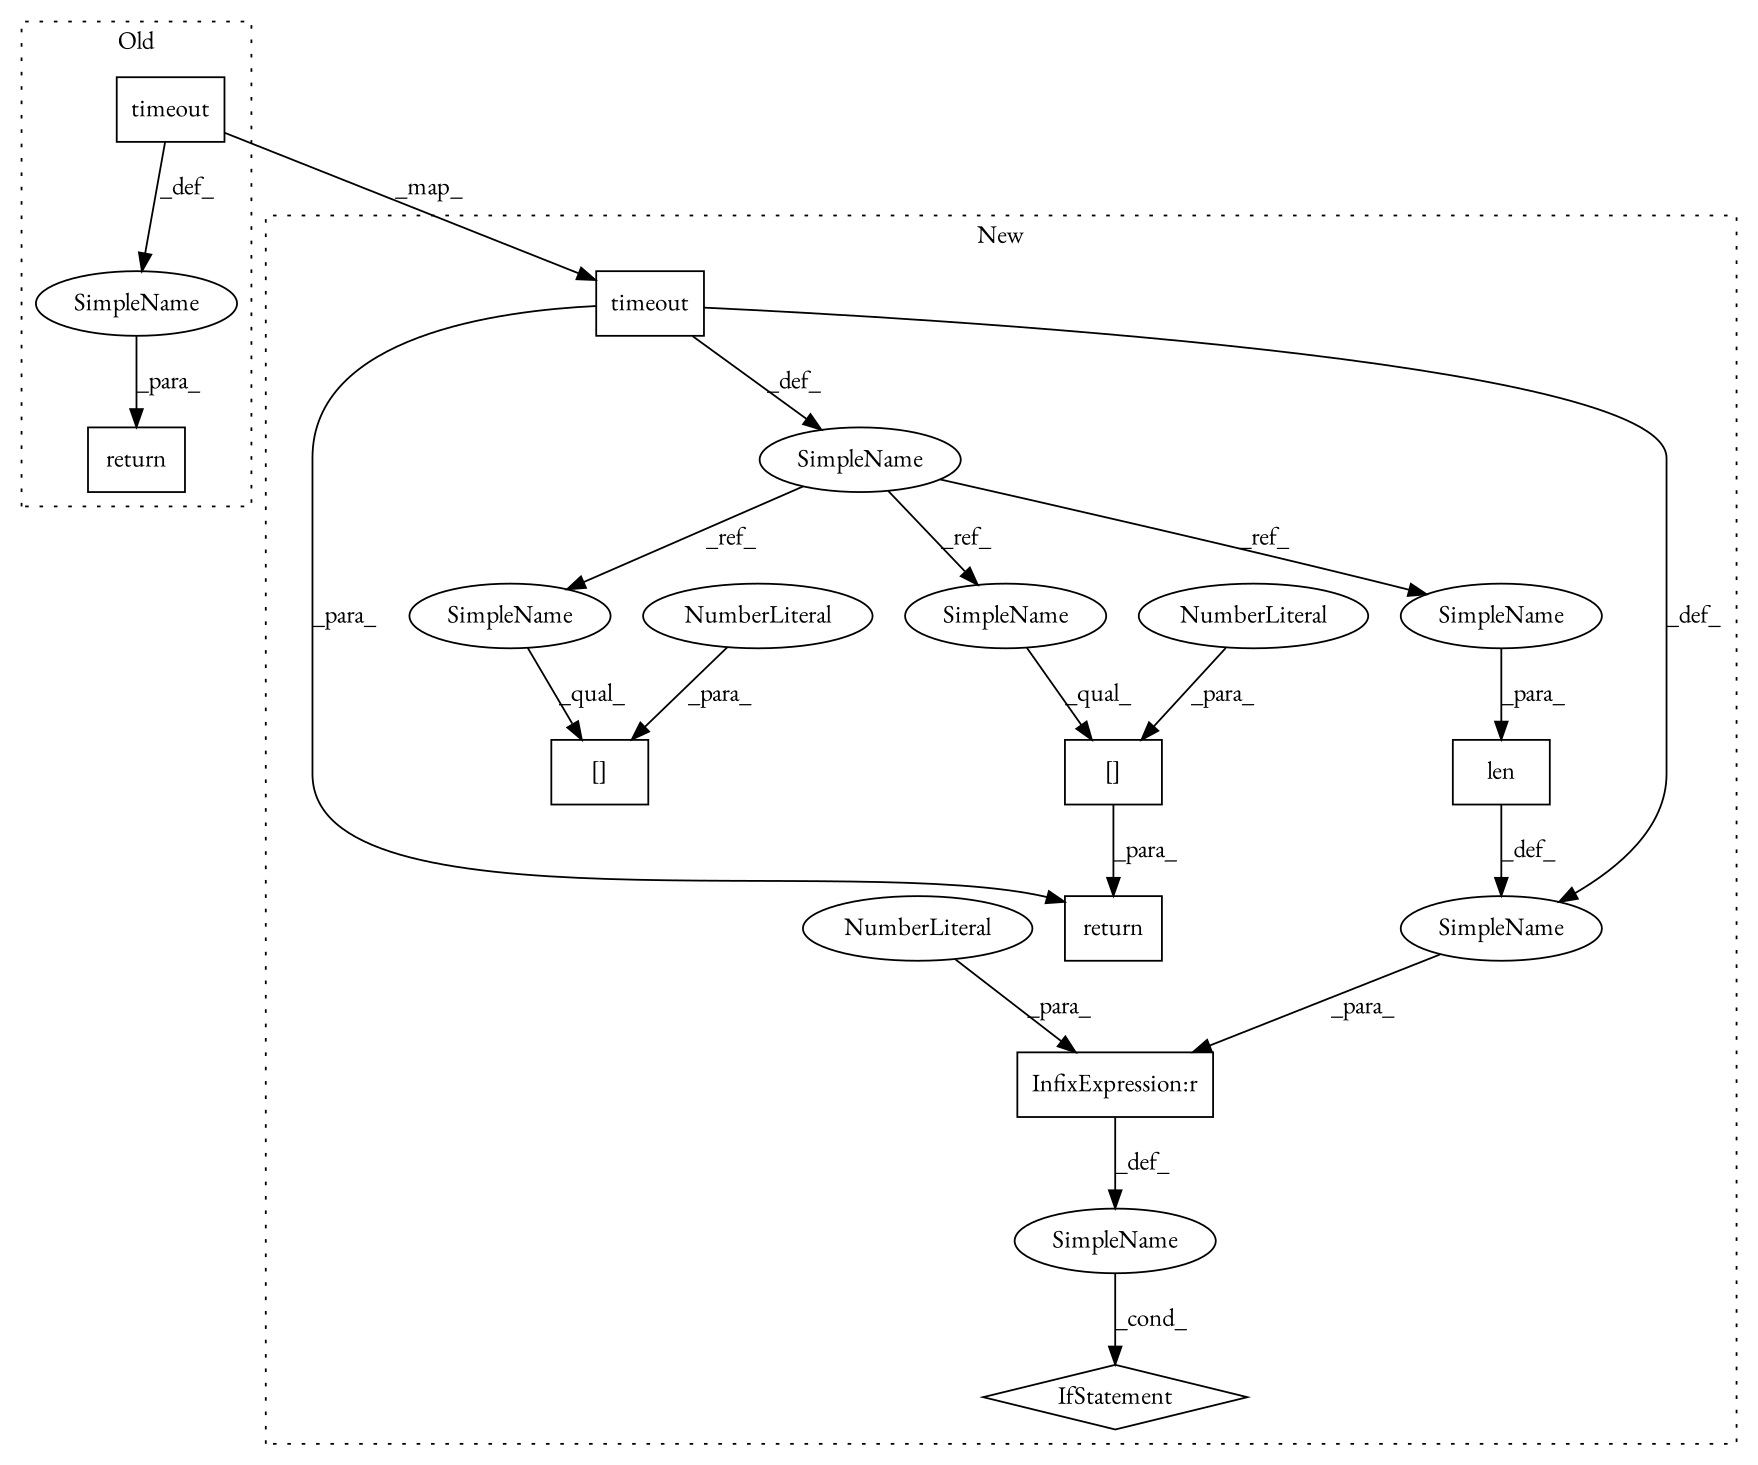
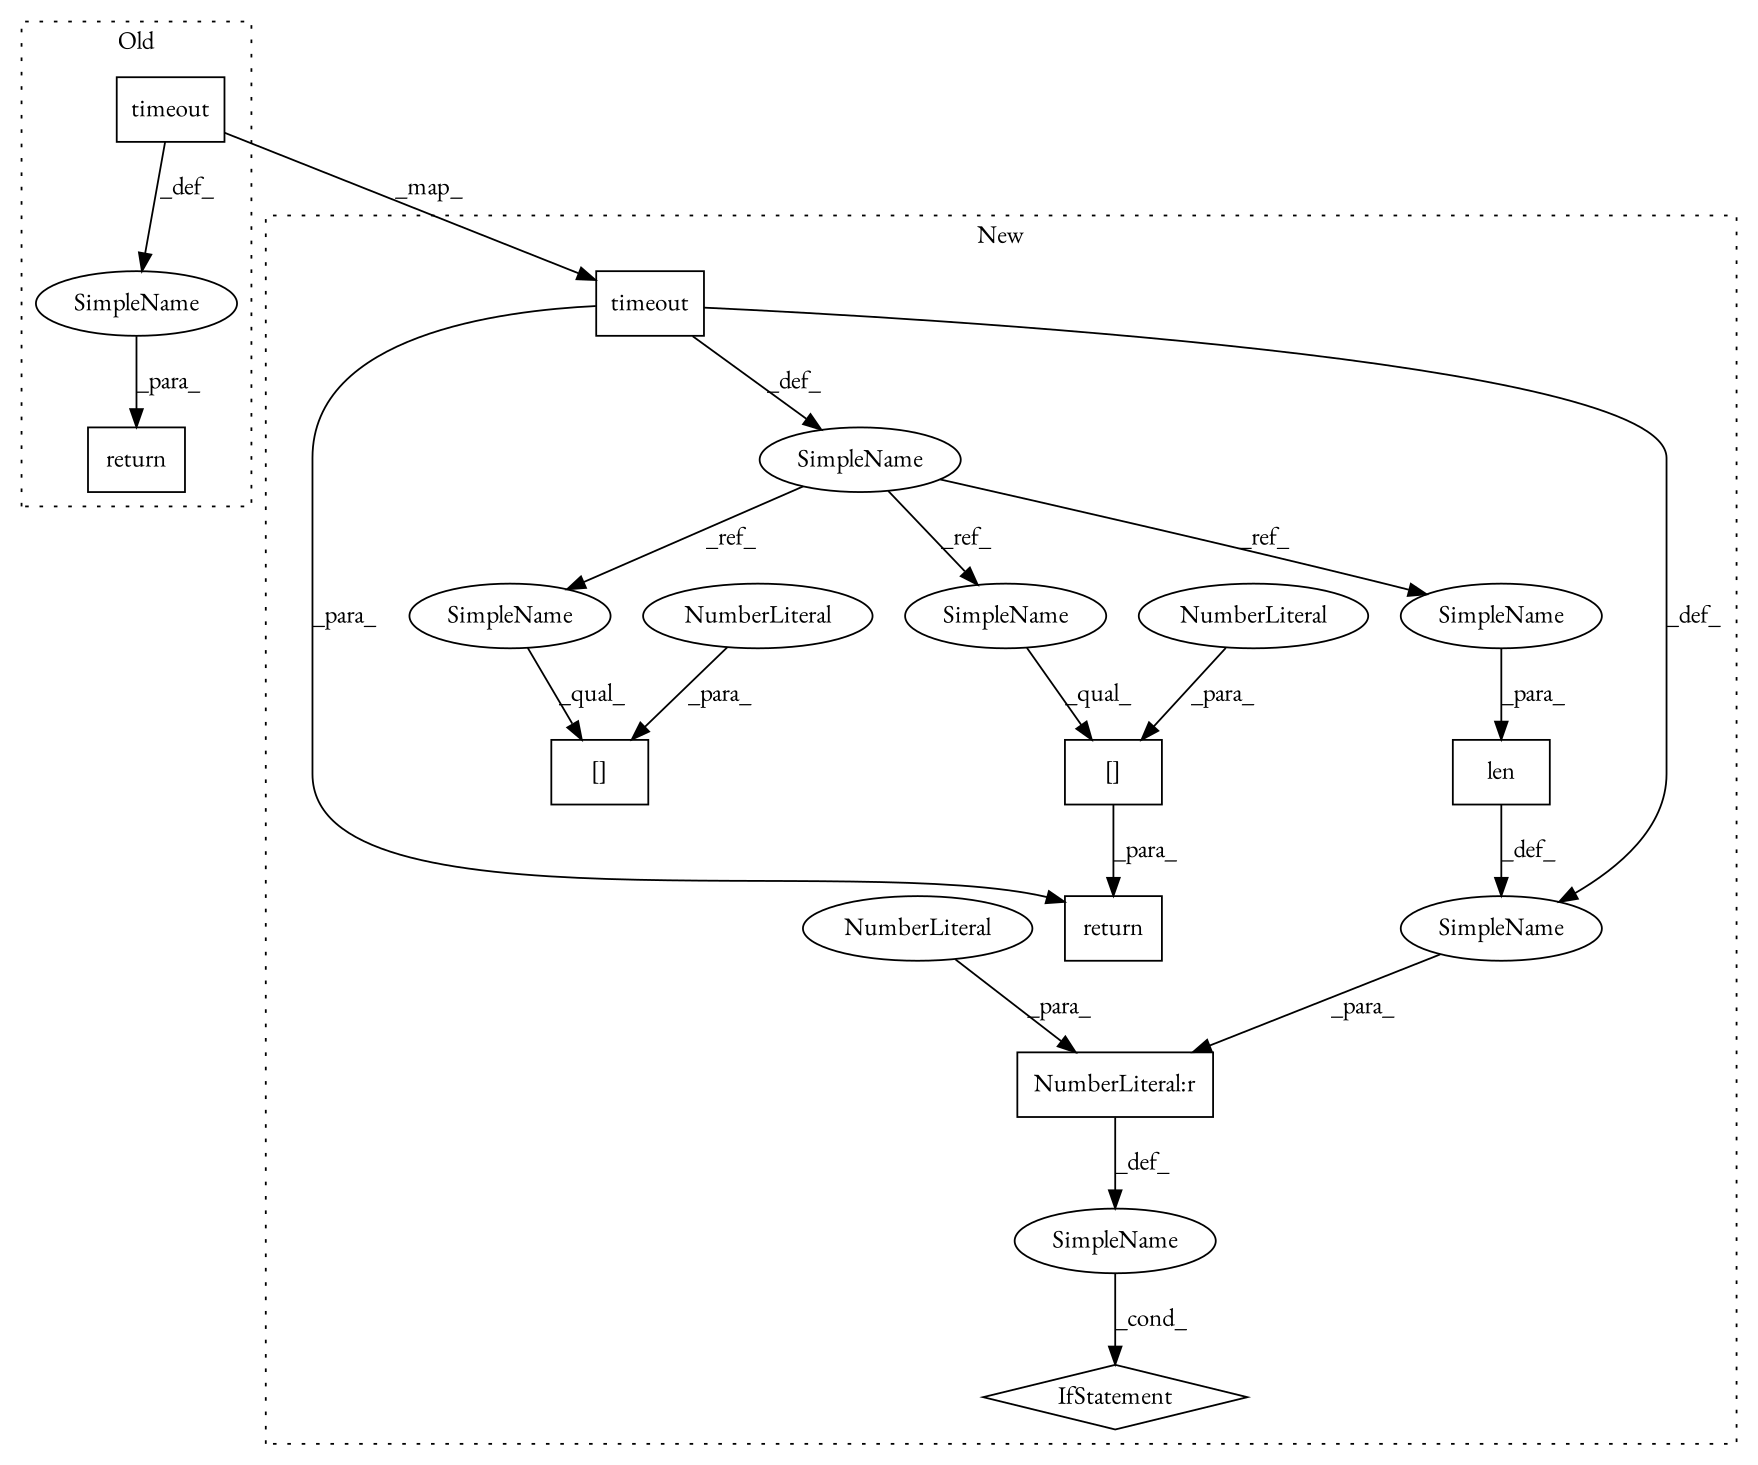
(1115, 1085) -> (1115, 1085)
